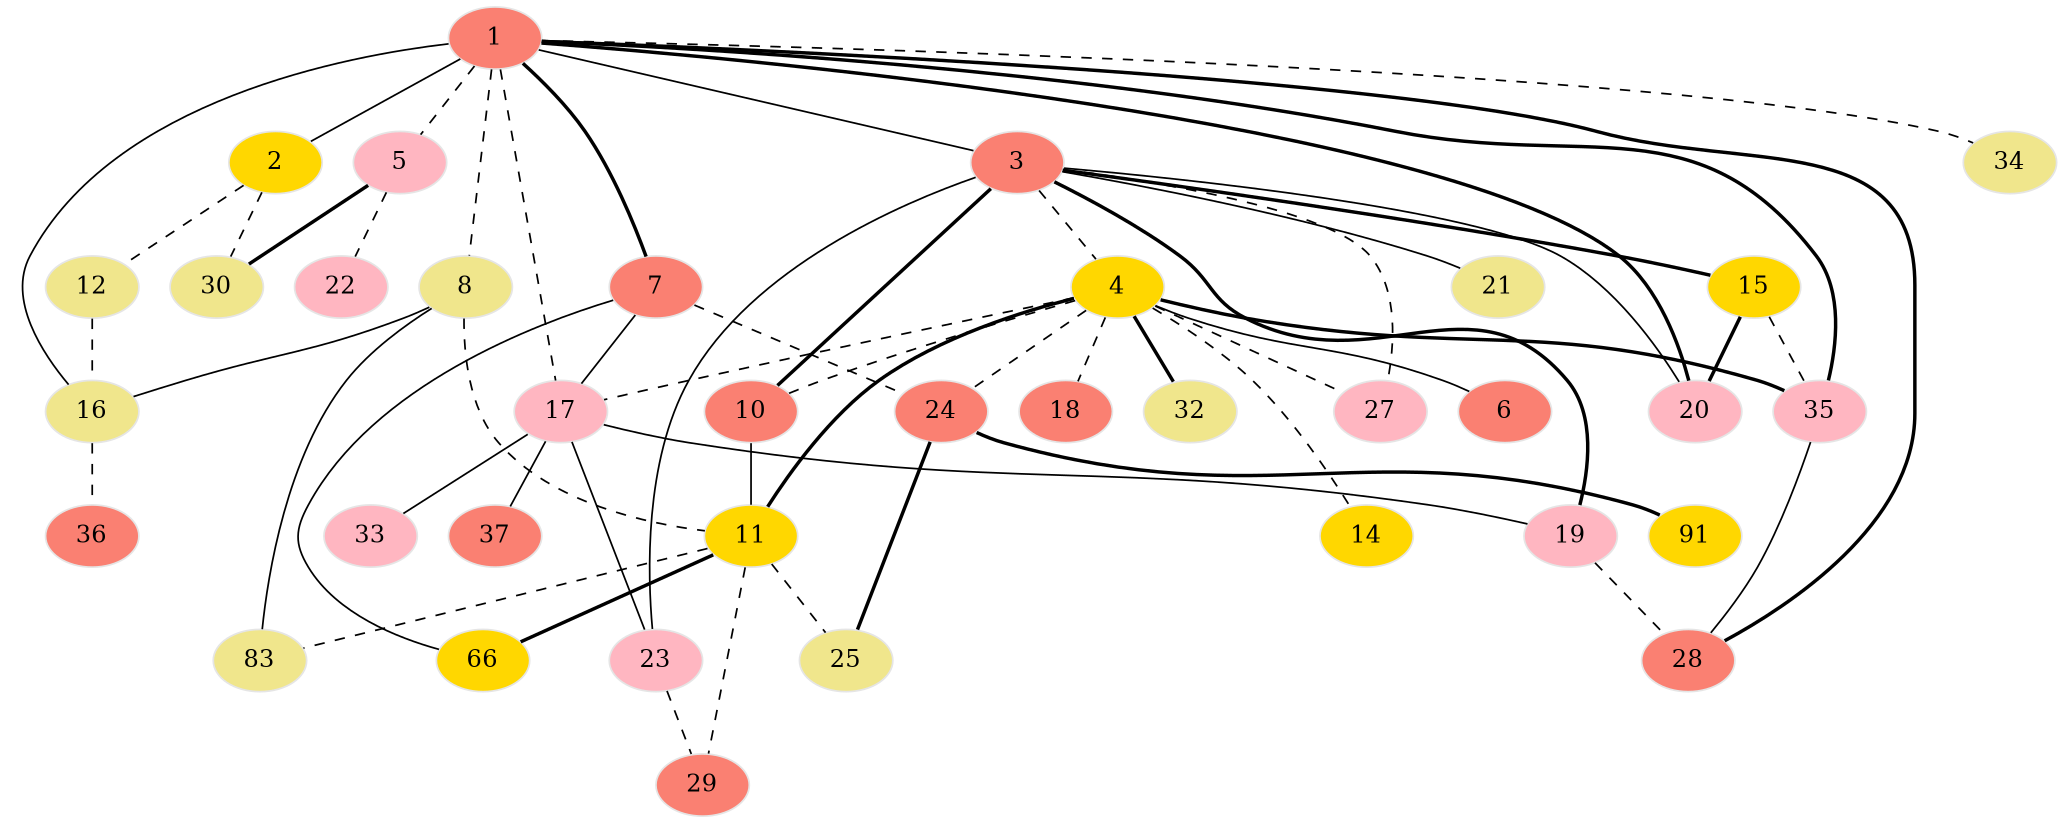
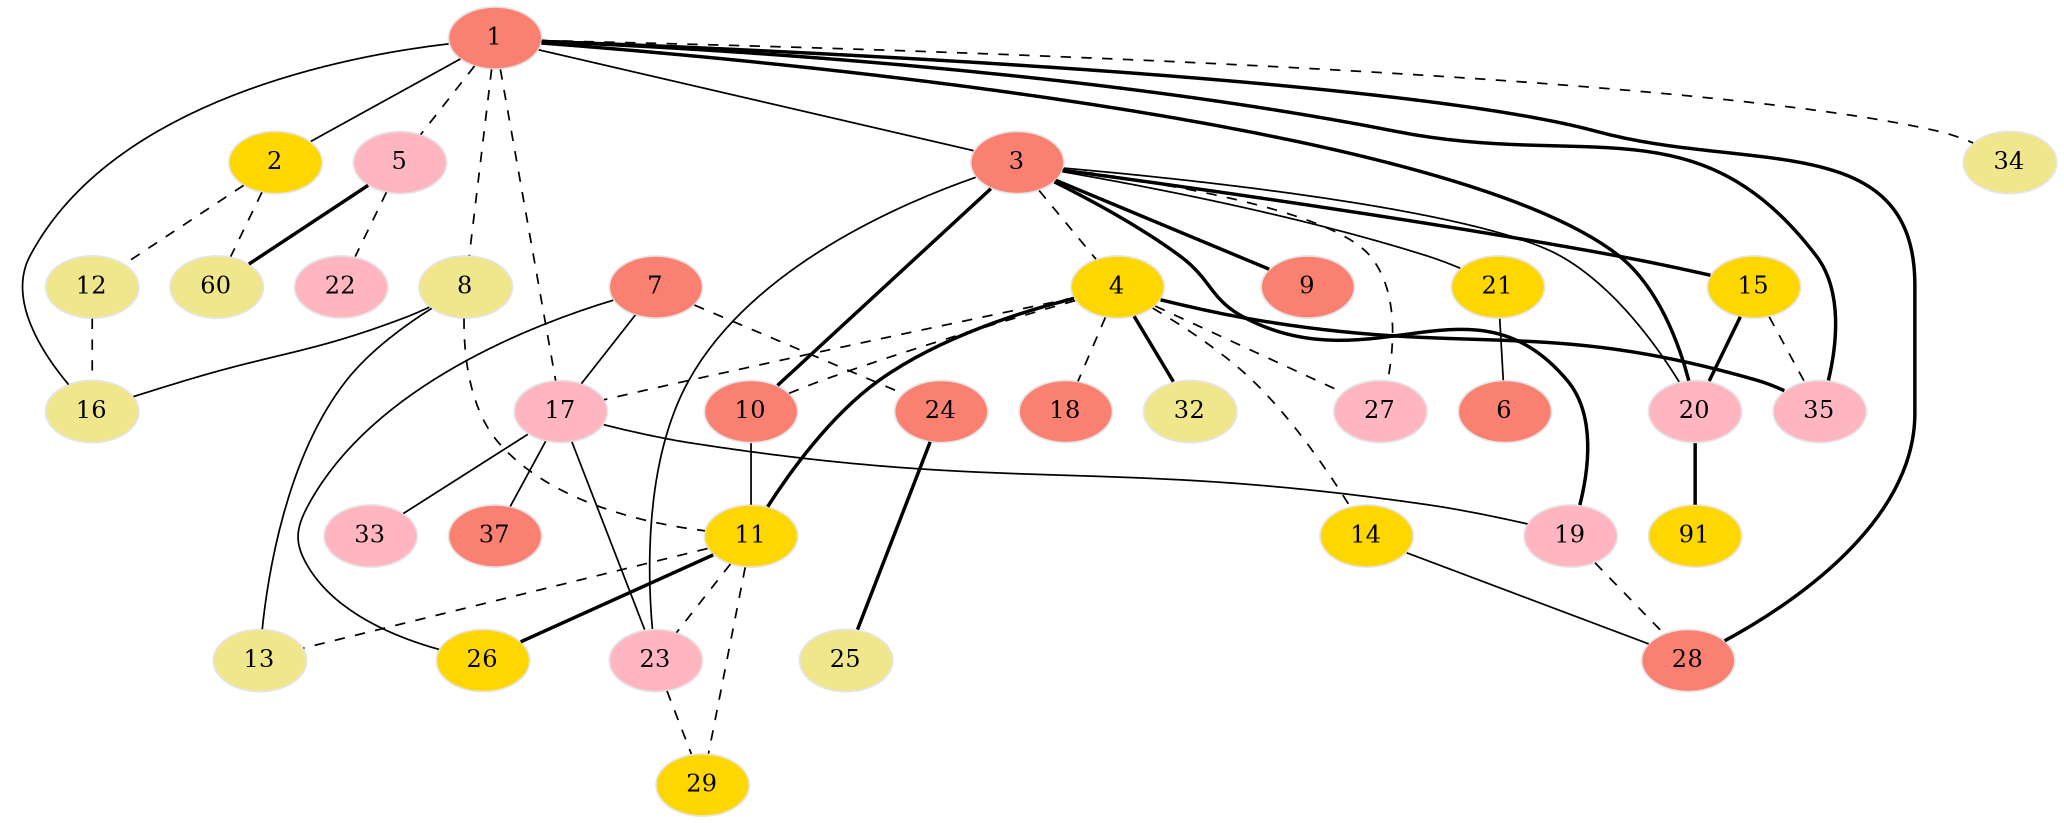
(598, 151) -> none
(217, 287) -> (217, 287)
none -> (1308, 287)
(1498, 287) -> (1498, 287)
(1029, 349) -> none
(1321, 349) -> (1502, 351)
(1301, 474) -> (1695, 474)
(92, 536) -> none
(1770, 543) -> (1528, 598)
(799, 598) -> (703, 598)
(260, 661) -> (260, 661)
(483, 661) -> (483, 661)
(703, 785) -> (703, 785)
